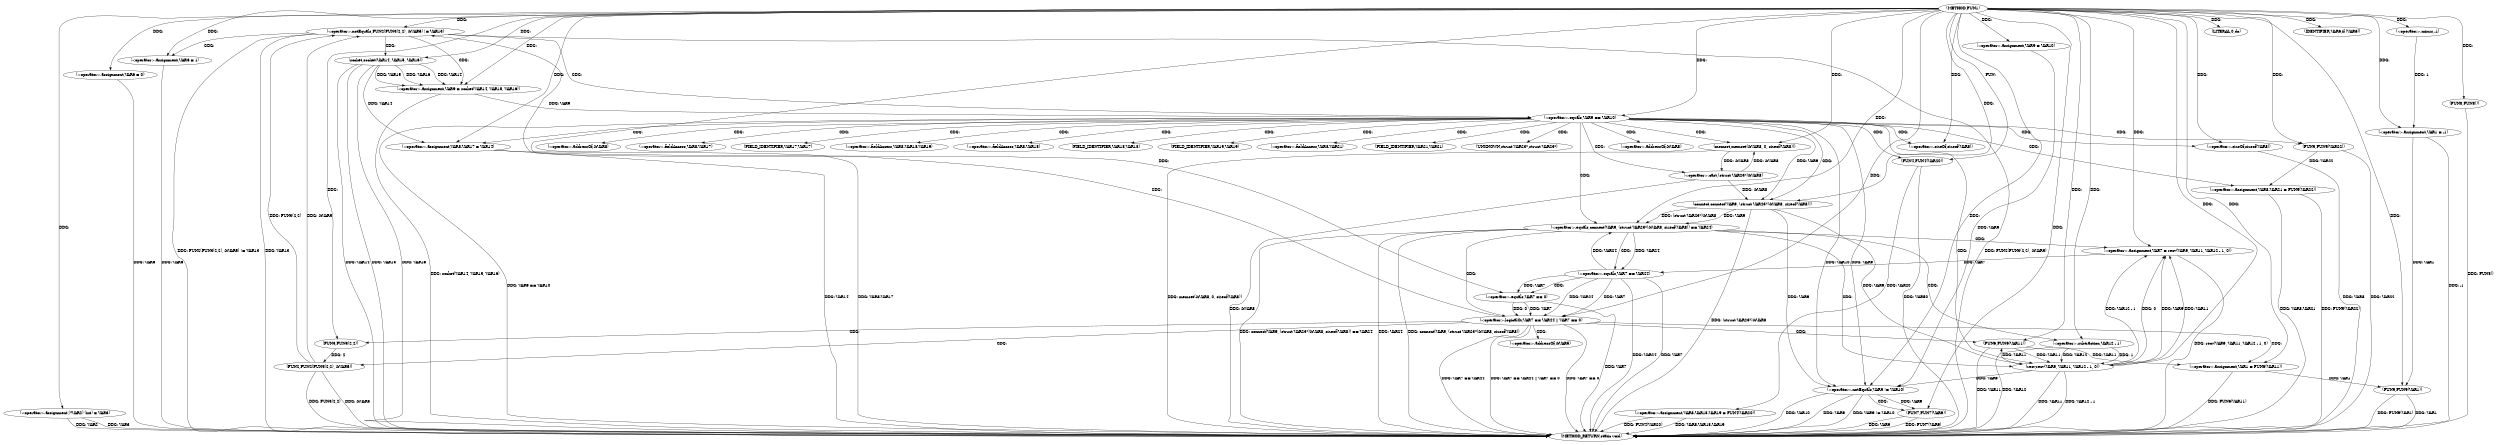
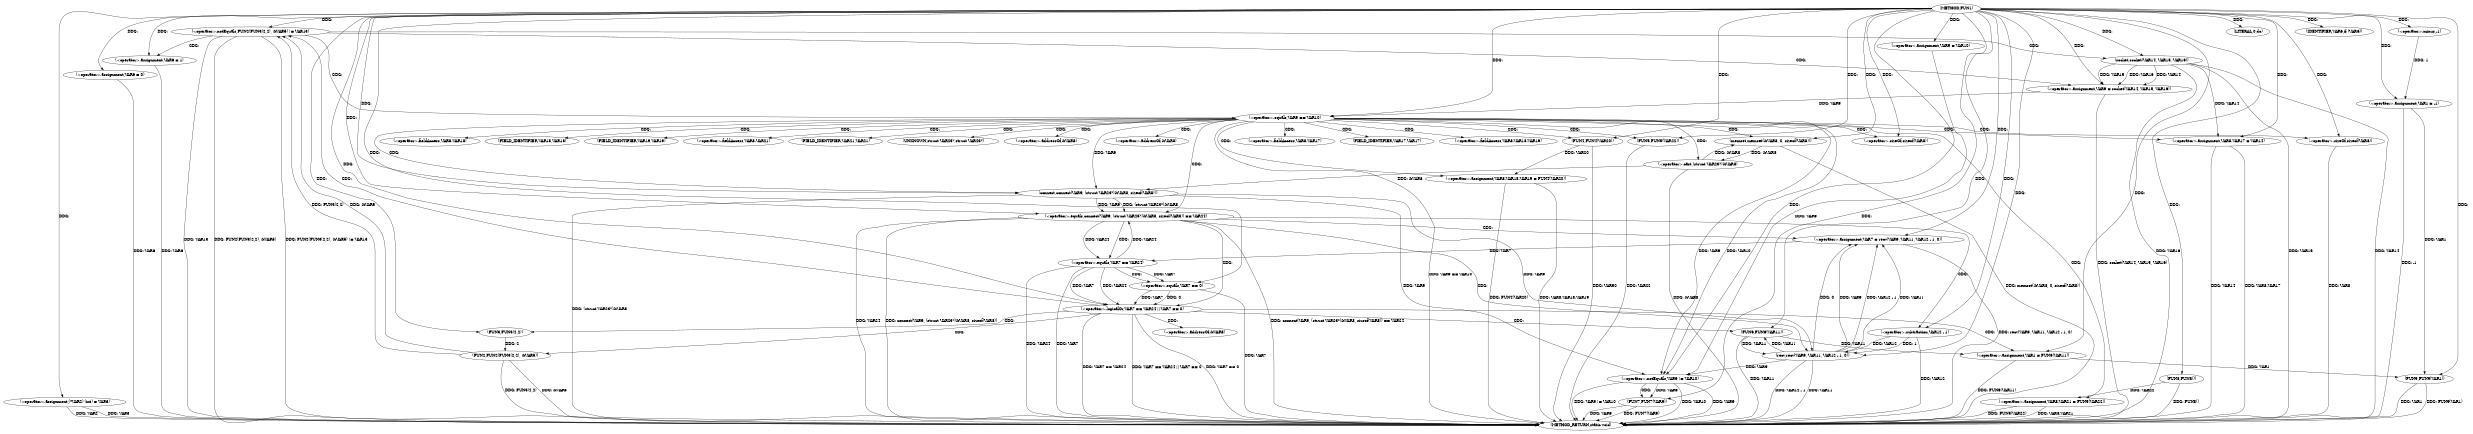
(1991, 75) -> (1725, 75)
(1898, 153) -> (1305, 165)
(2294, 168) -> (2123, 390)
